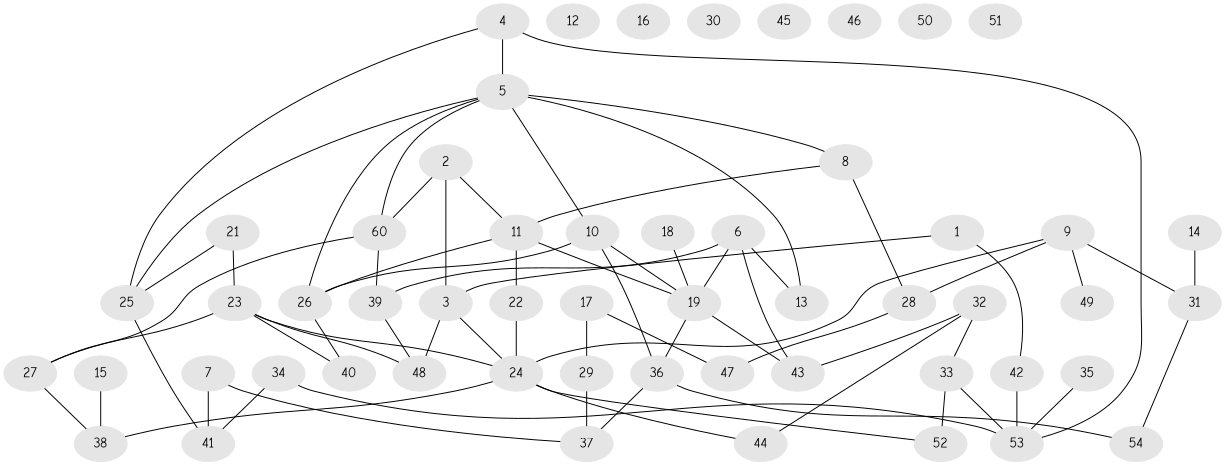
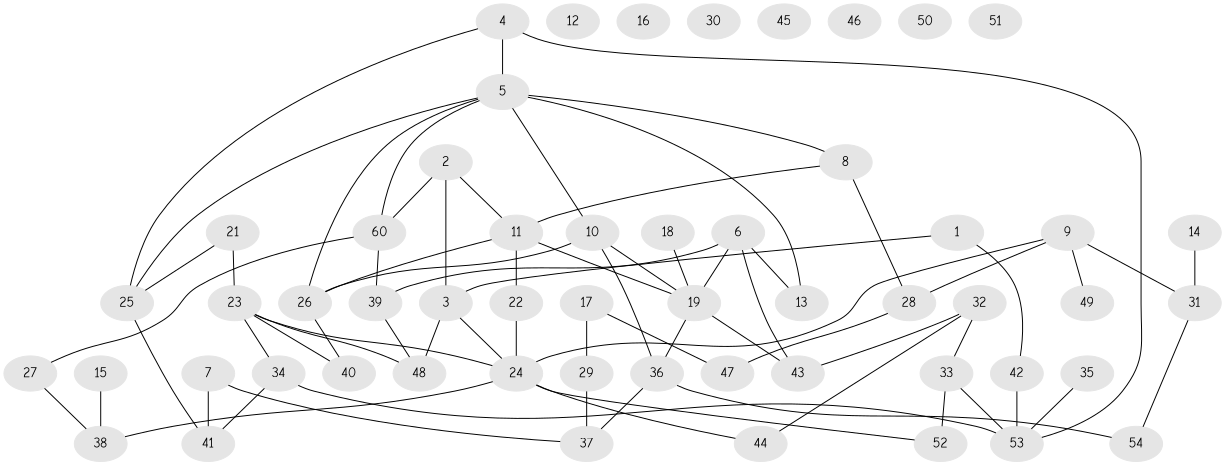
(157, 332) -> (257, 338)
